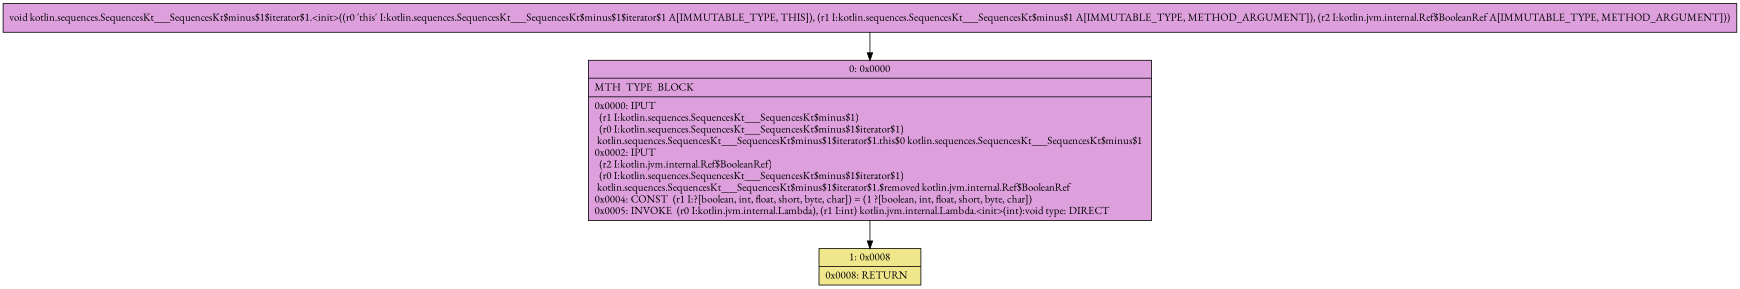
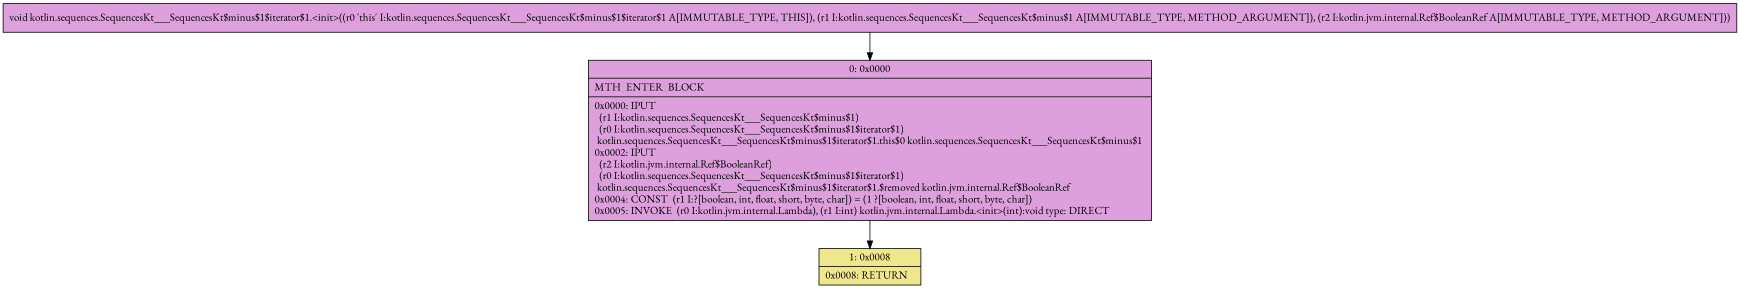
(644, 87) -> (650, 87)
